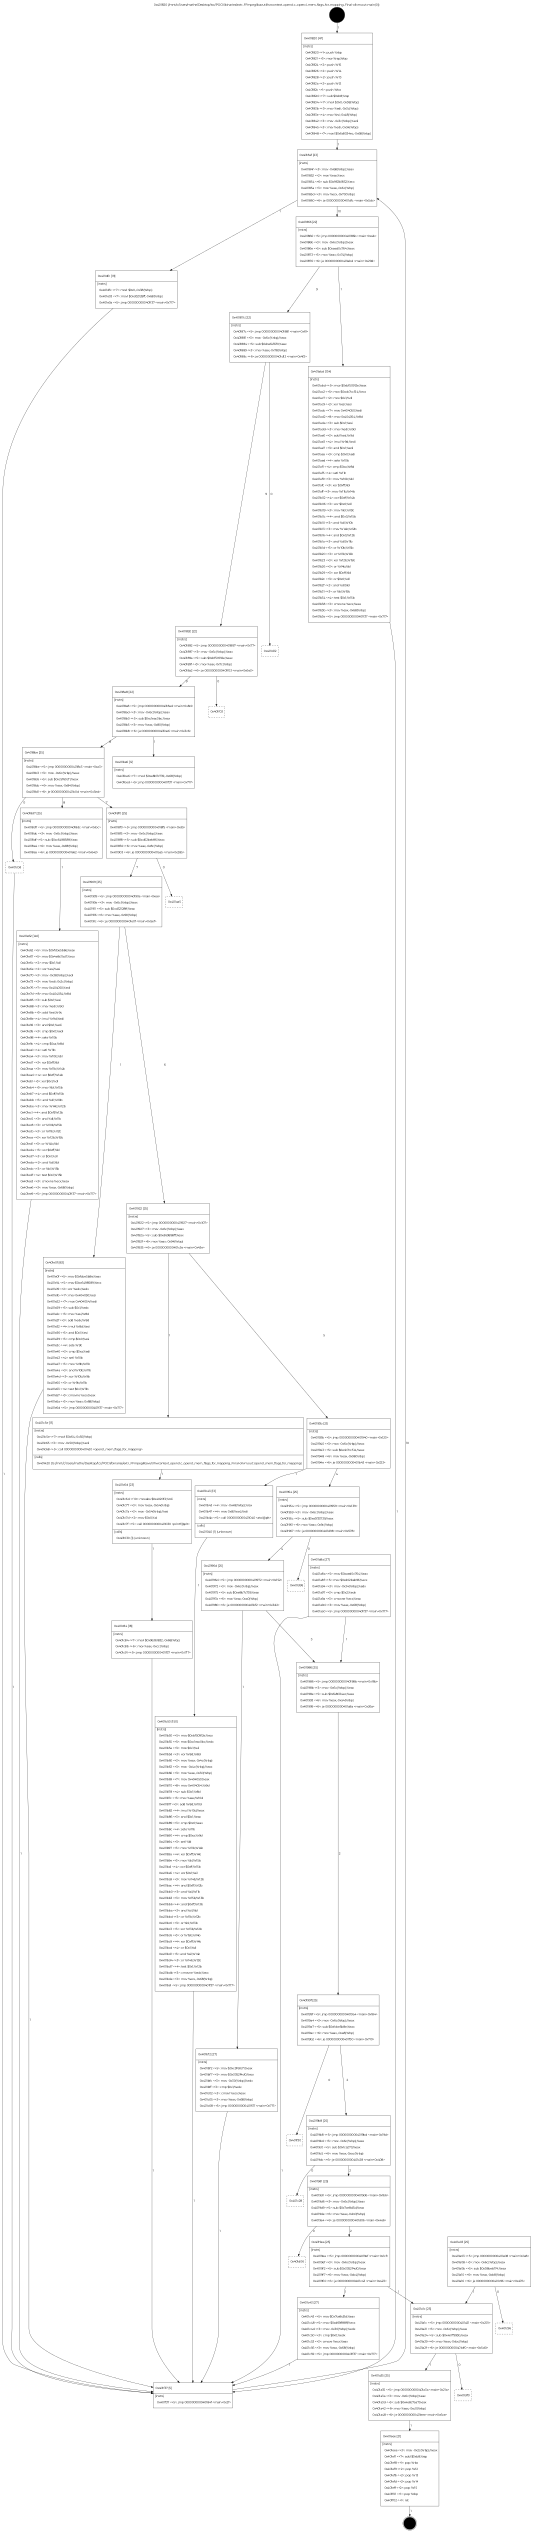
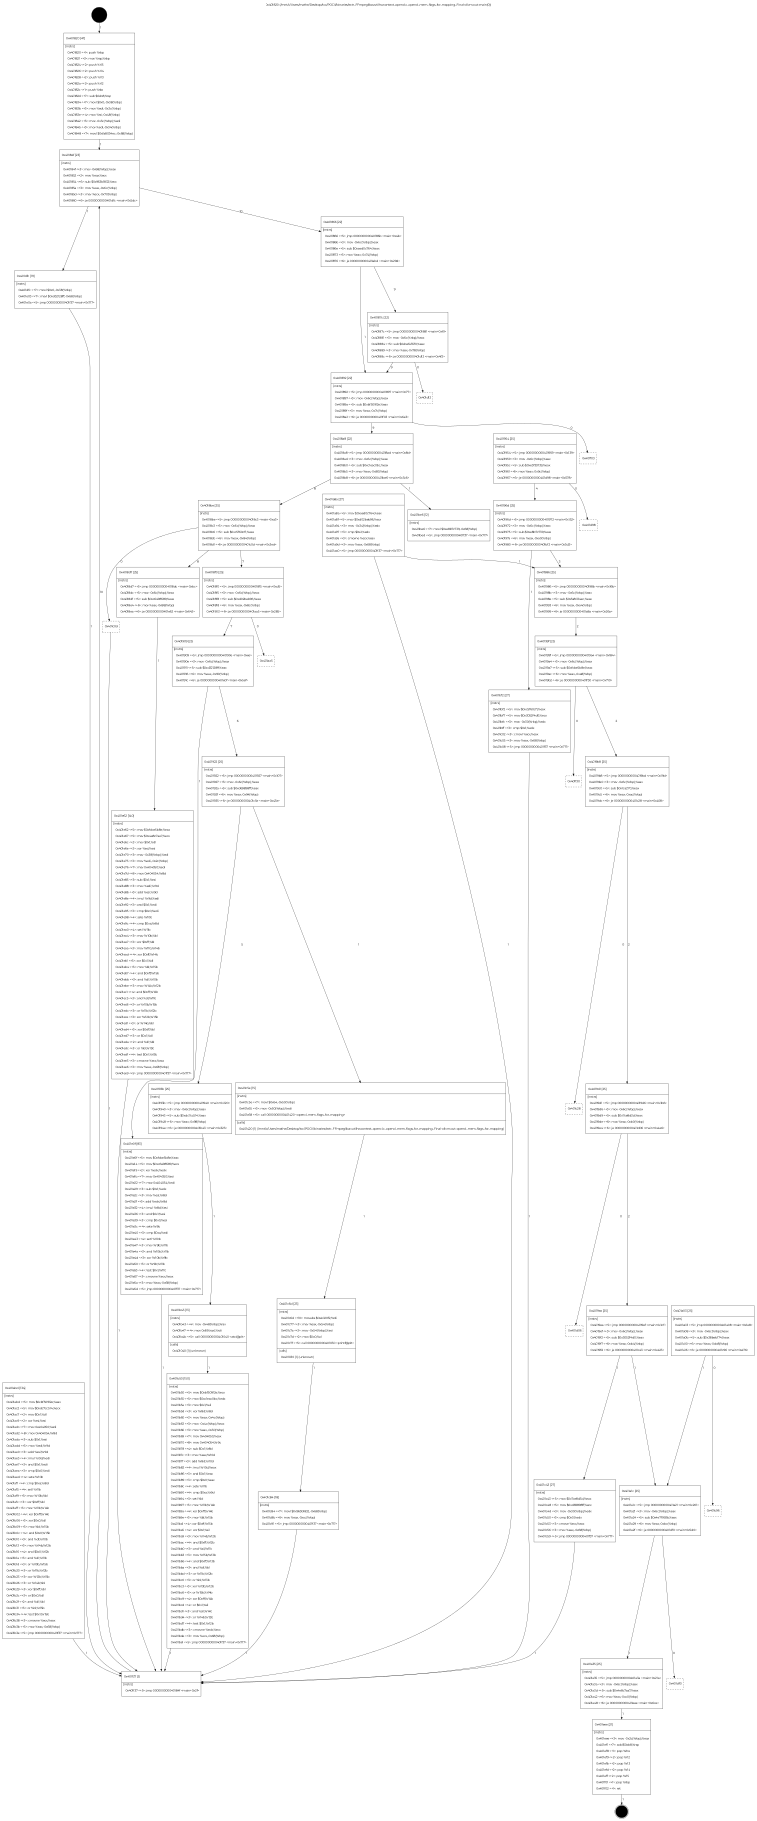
(341, 315) -> (361, 319)
(334, 1477) -> none
